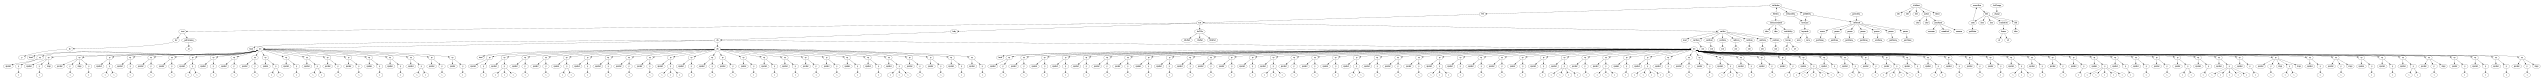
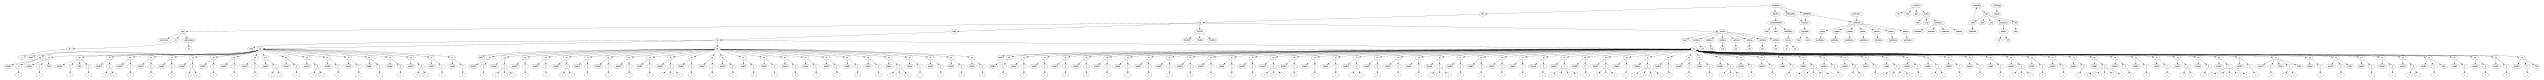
(1777, 10) -> (1775, 9)
(1937, 14) -> none
none -> (1918, 32)
none -> (164, 40)
